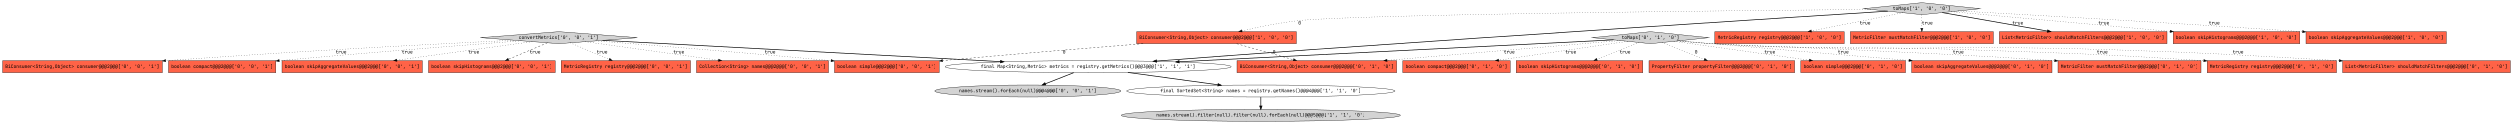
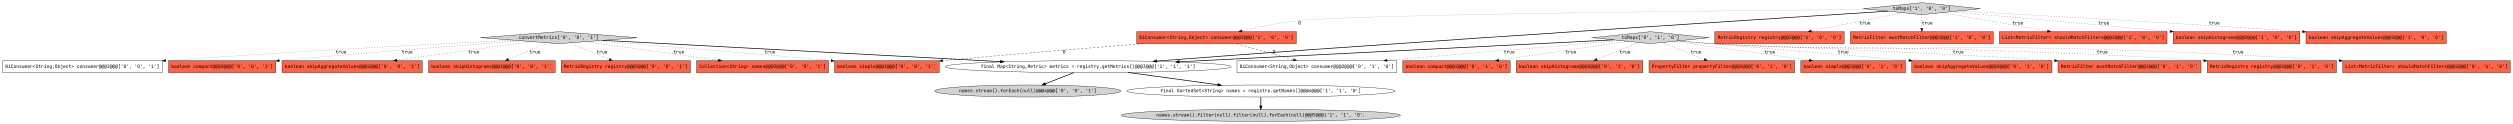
(1995, 22) -> (1995, 22)
(528, 51) -> (528, 51)
(1696, 52) -> (1696, 52)
(82, 67) -> (82, 67)
(1317, 67) -> (1317, 67)
